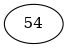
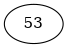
(34, 24) -> (34, 24)
